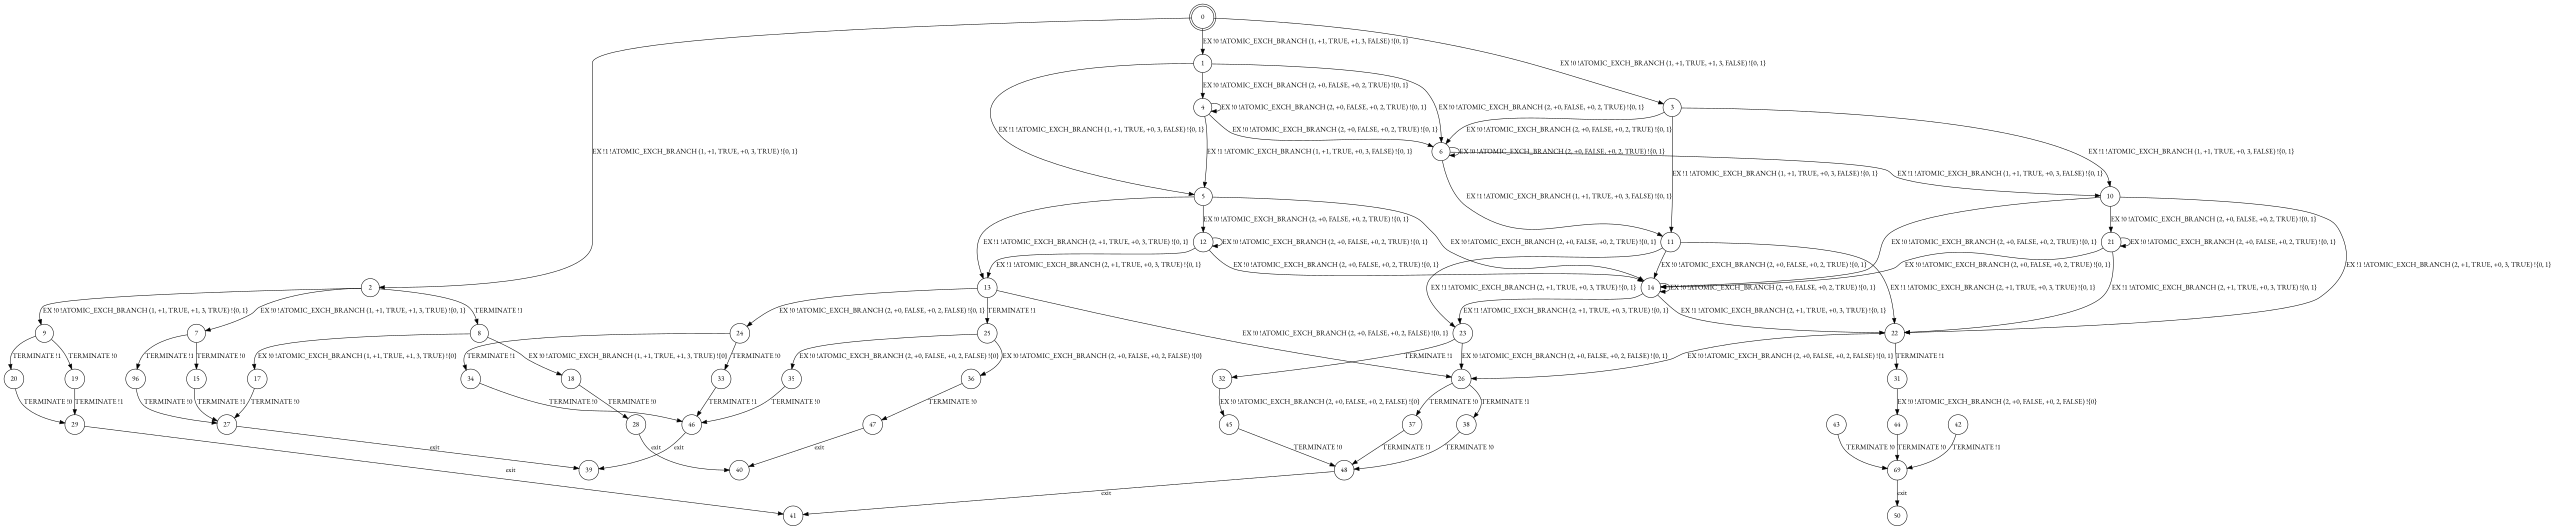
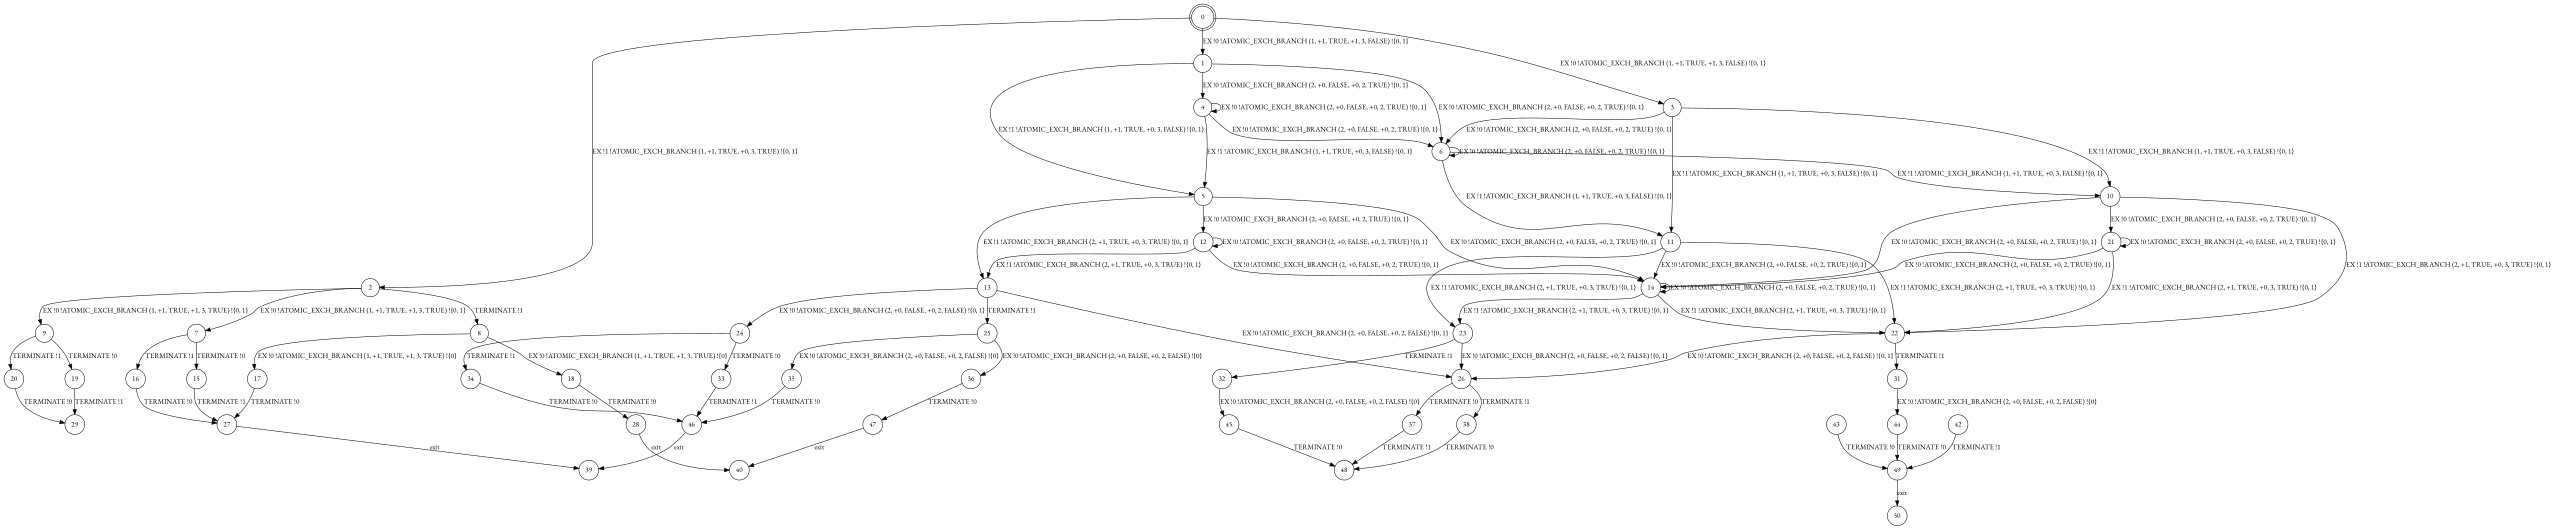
(136, 379) -> (136, 379)
(1897, 470) -> (1897, 470)
(793, 516) -> none
